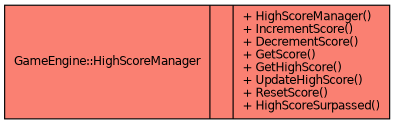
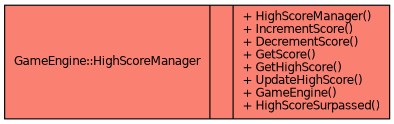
(285, 93) -> (290, 93)
